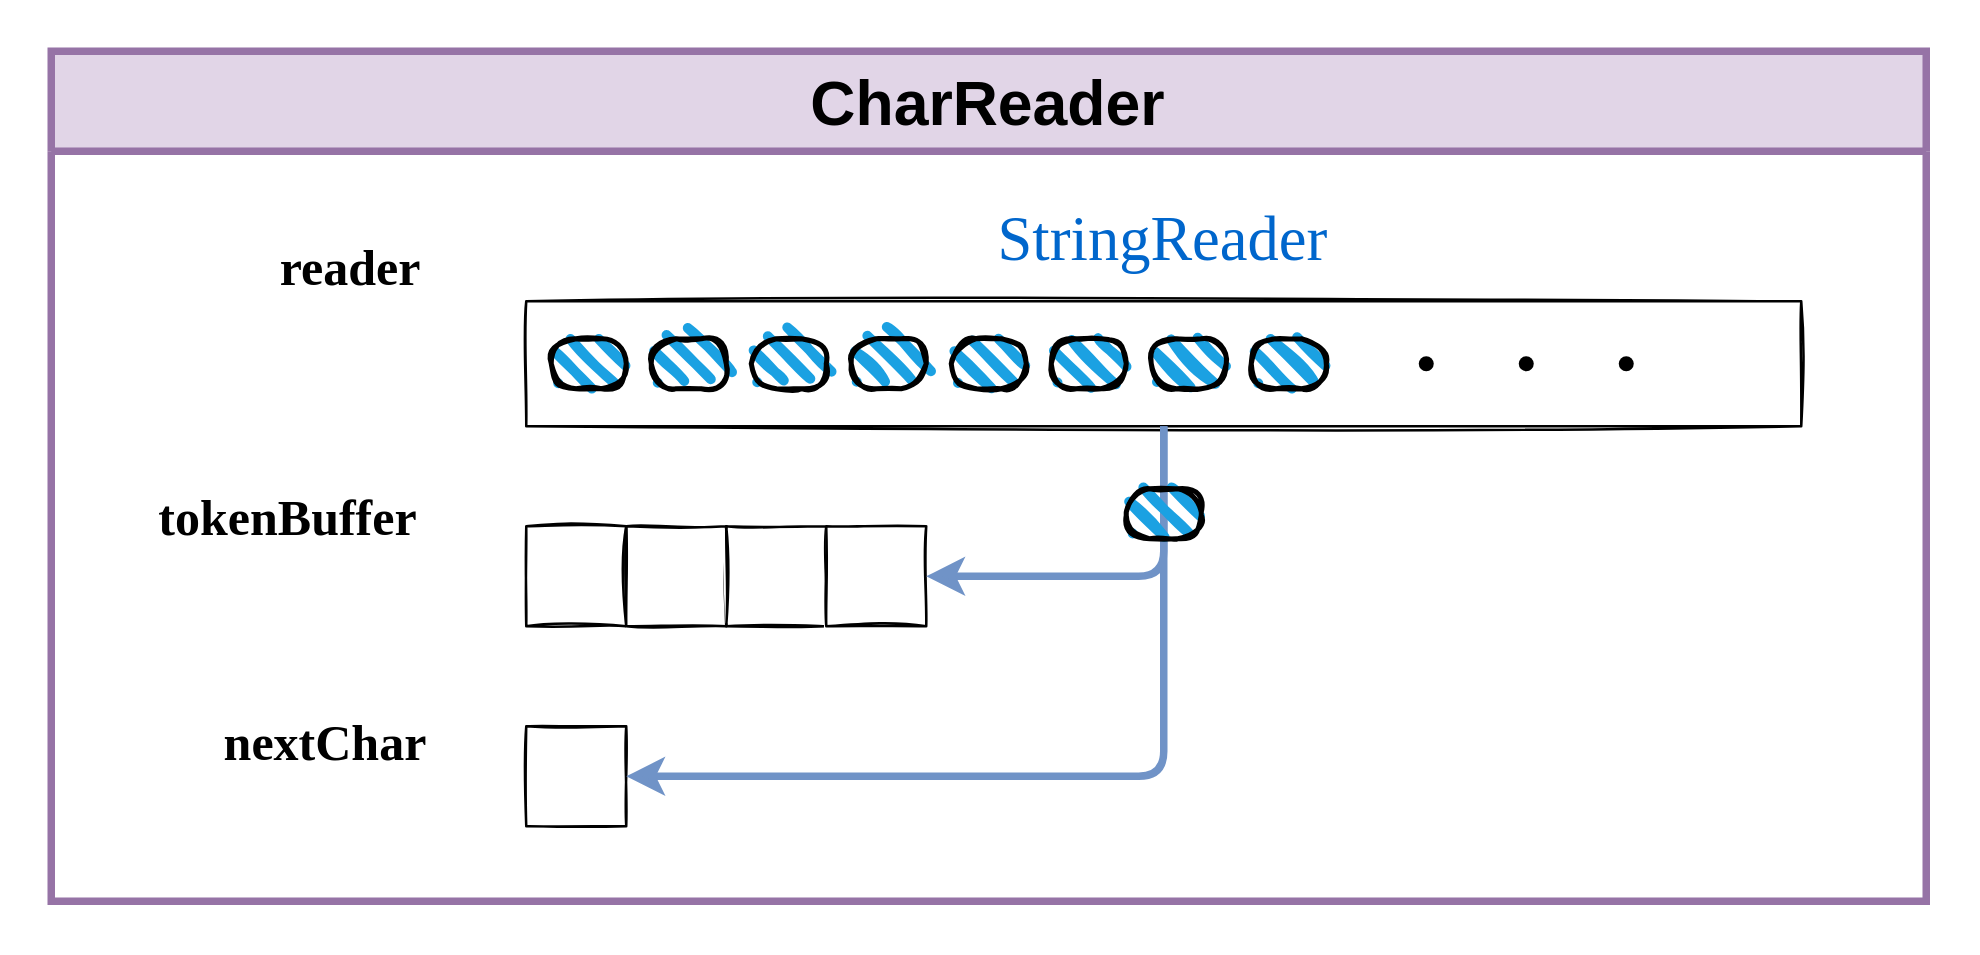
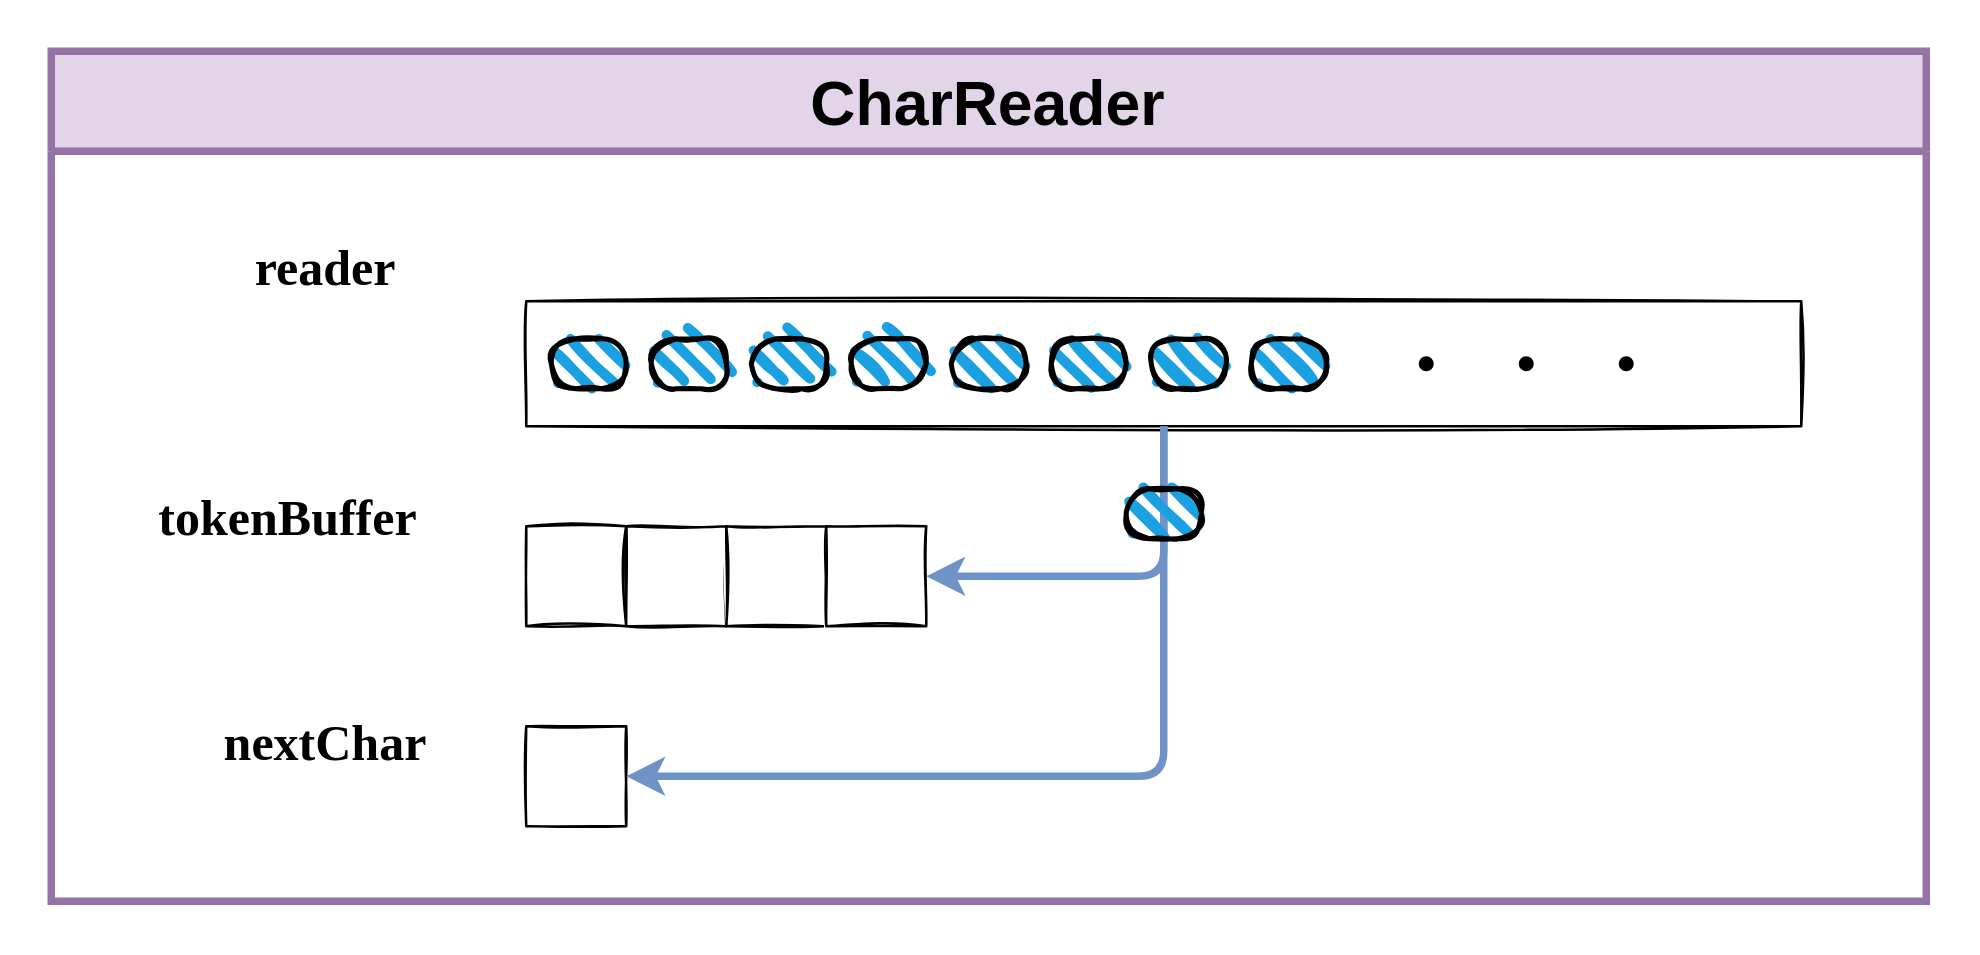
(1164, 239) -> none
(351, 264) -> (326, 264)
